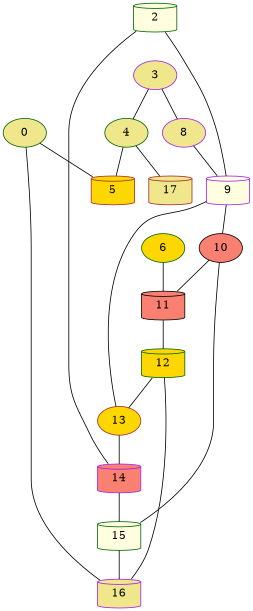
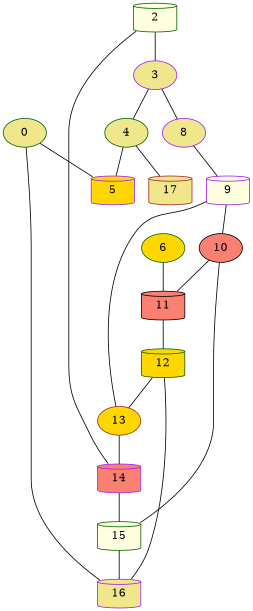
(206, 100) -> (155, 46)
(113, 190) -> (113, 190)
